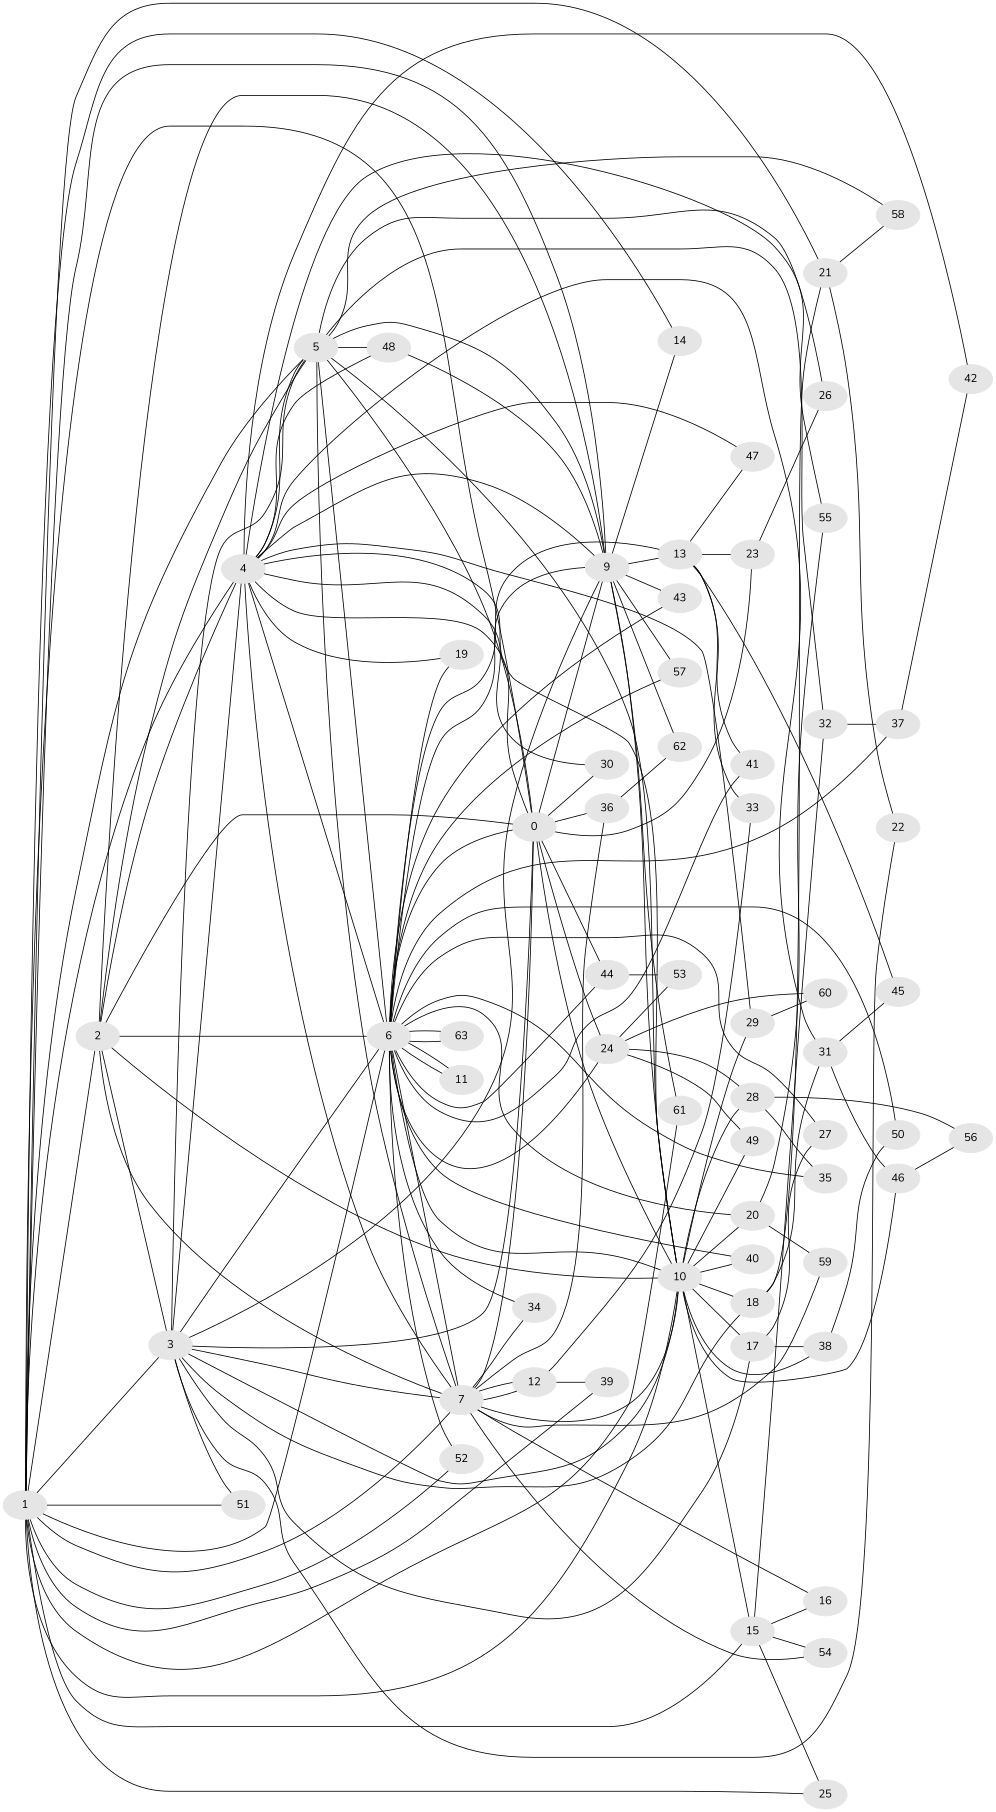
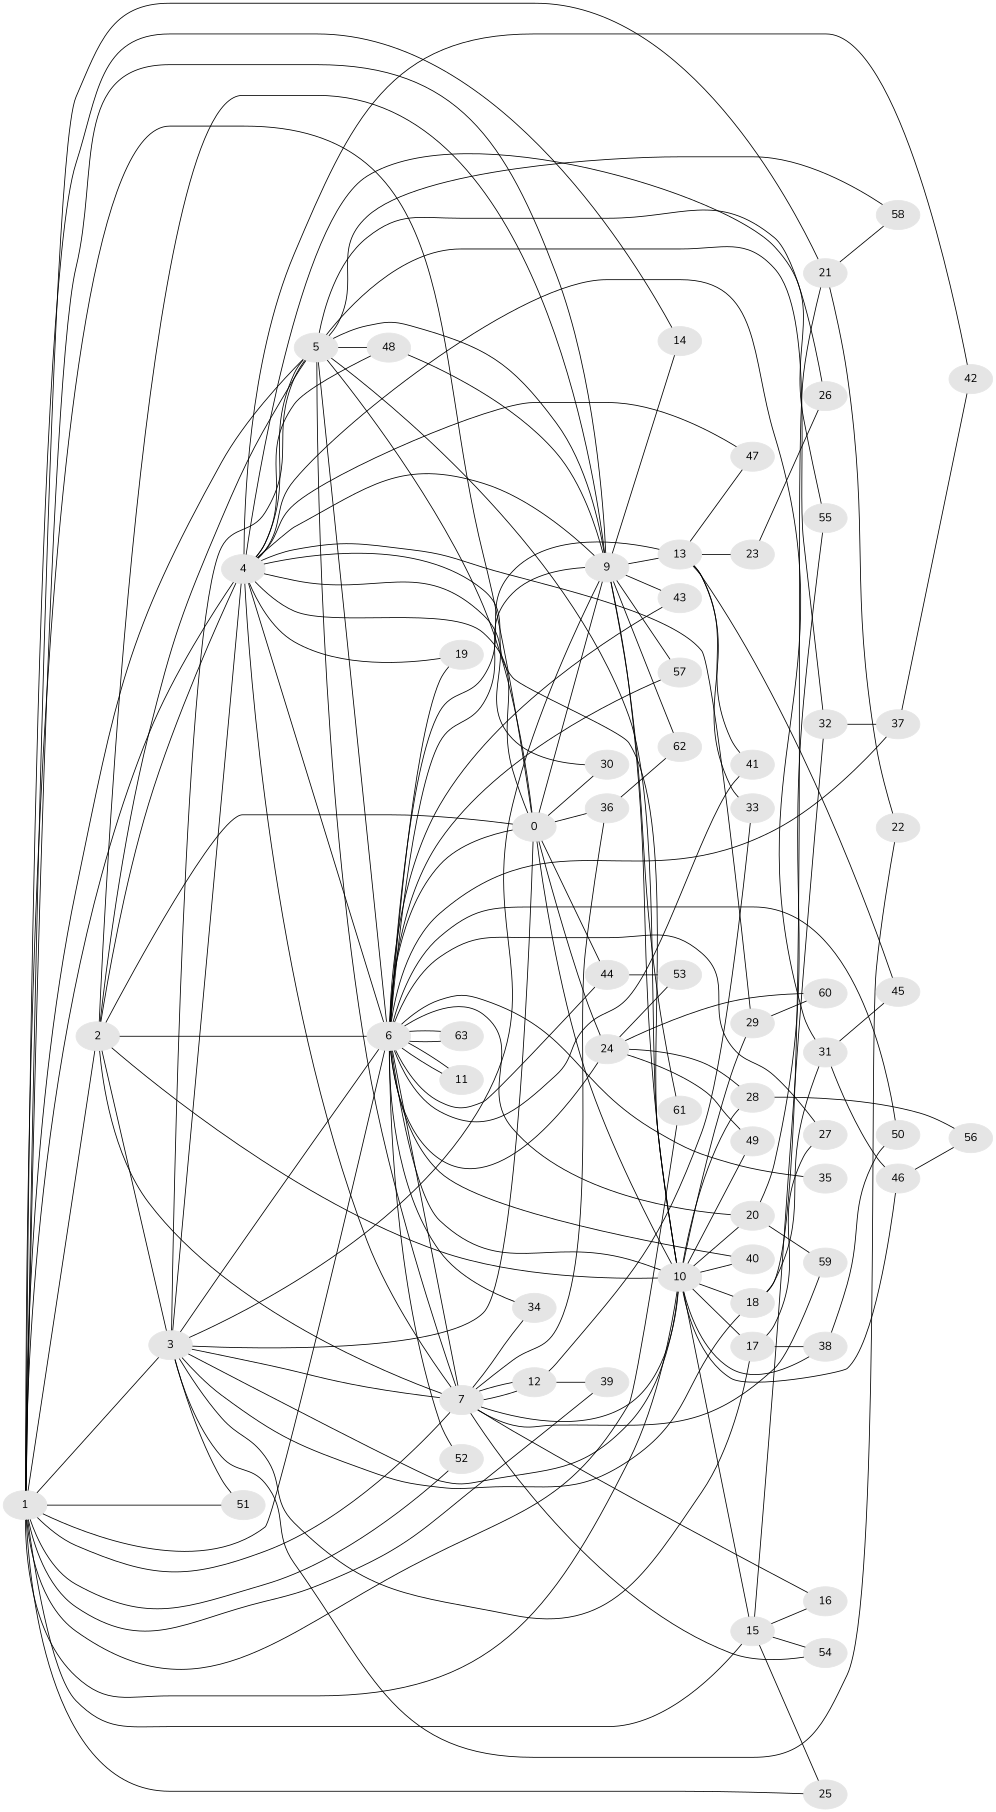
(710, 753) -> none
(786, 1134) -> none
(516, 1187) -> none
